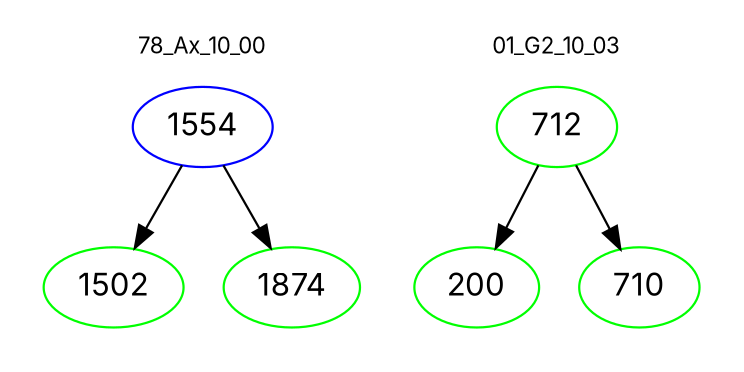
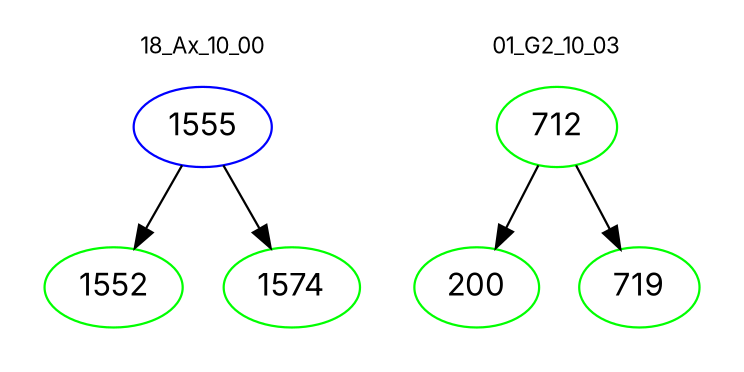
(203, 48) -> (203, 48)
(203, 127) -> (203, 127)
(114, 287) -> (114, 287)
(292, 287) -> (292, 287)
(639, 287) -> (639, 287)
